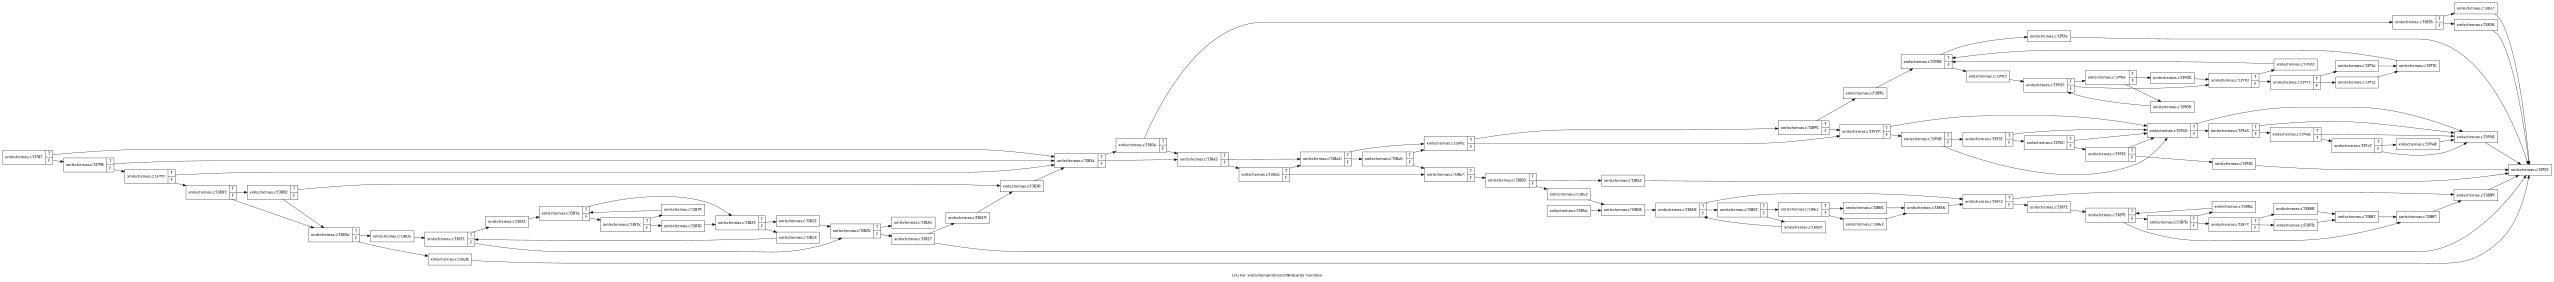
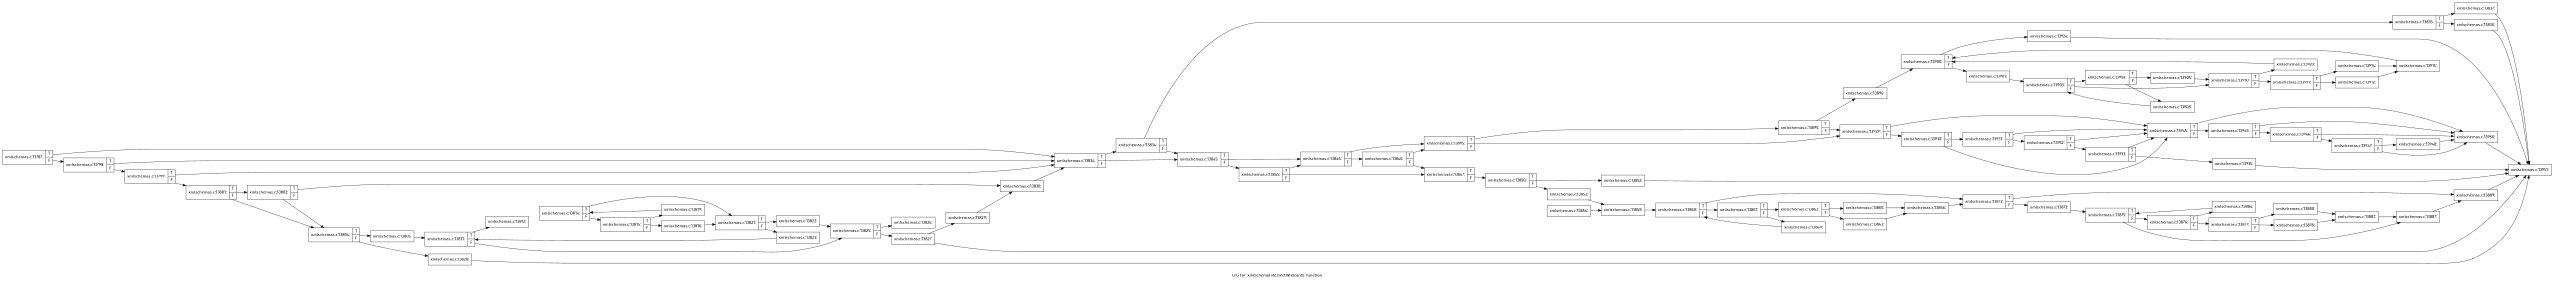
(532, 218) -> none
